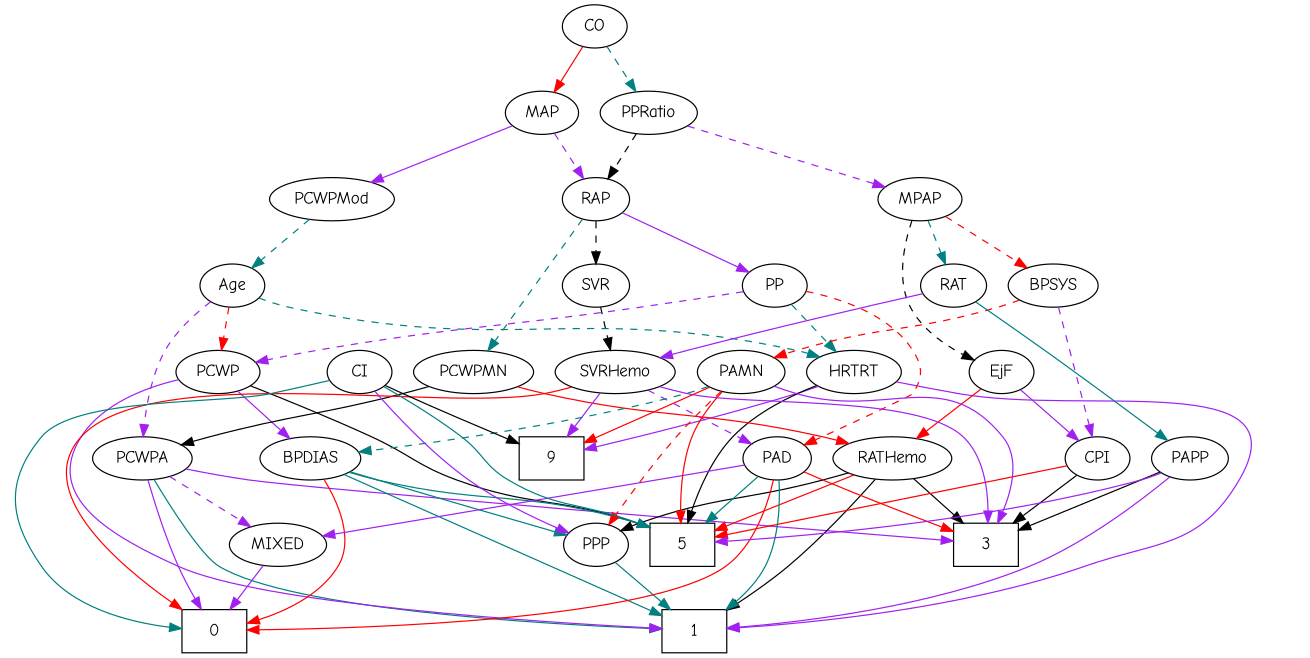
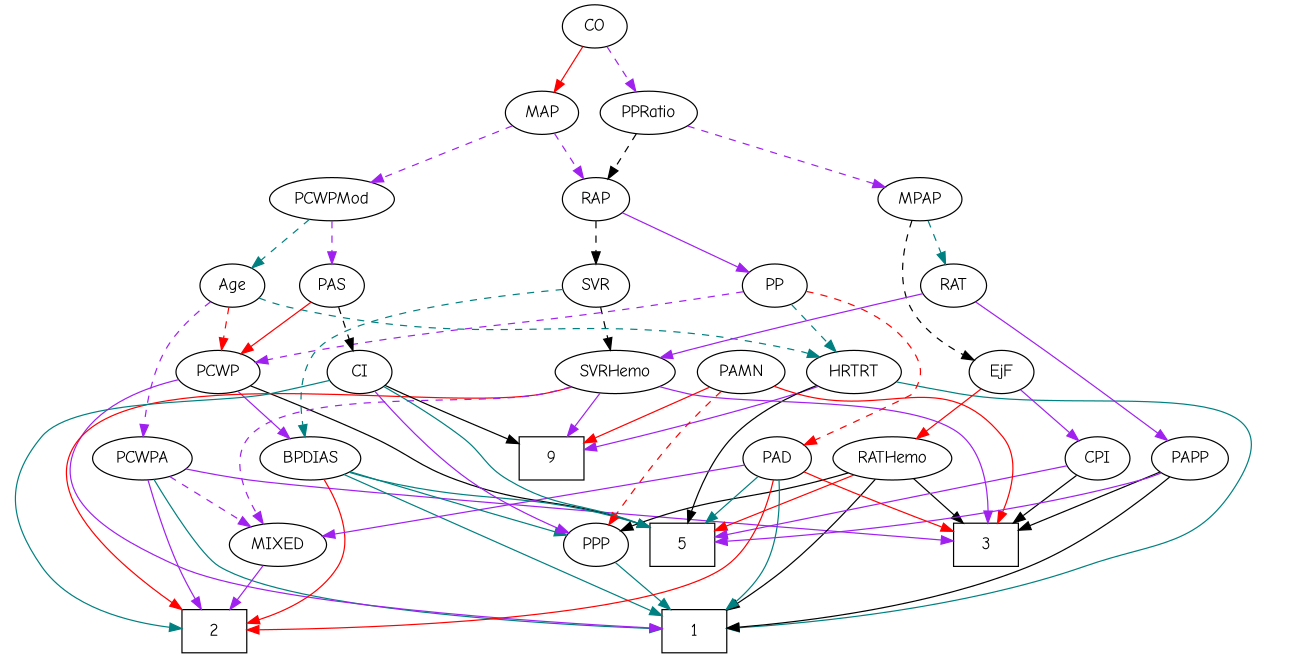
(618, 64) -> (618, 64)
(447, 152) -> (447, 152)
none -> (332, 286)
(1053, 286) -> none
(1063, 363) -> (1067, 367)
(474, 372) -> none
(933, 398) -> (933, 398)
(541, 425) -> (397, 315)
(717, 426) -> (366, 403)
(689, 447) -> none
(897, 500) -> (897, 500)
(1199, 526) -> (1199, 526)
(968, 587) -> (968, 587)
(214, 631) -> (214, 631)
